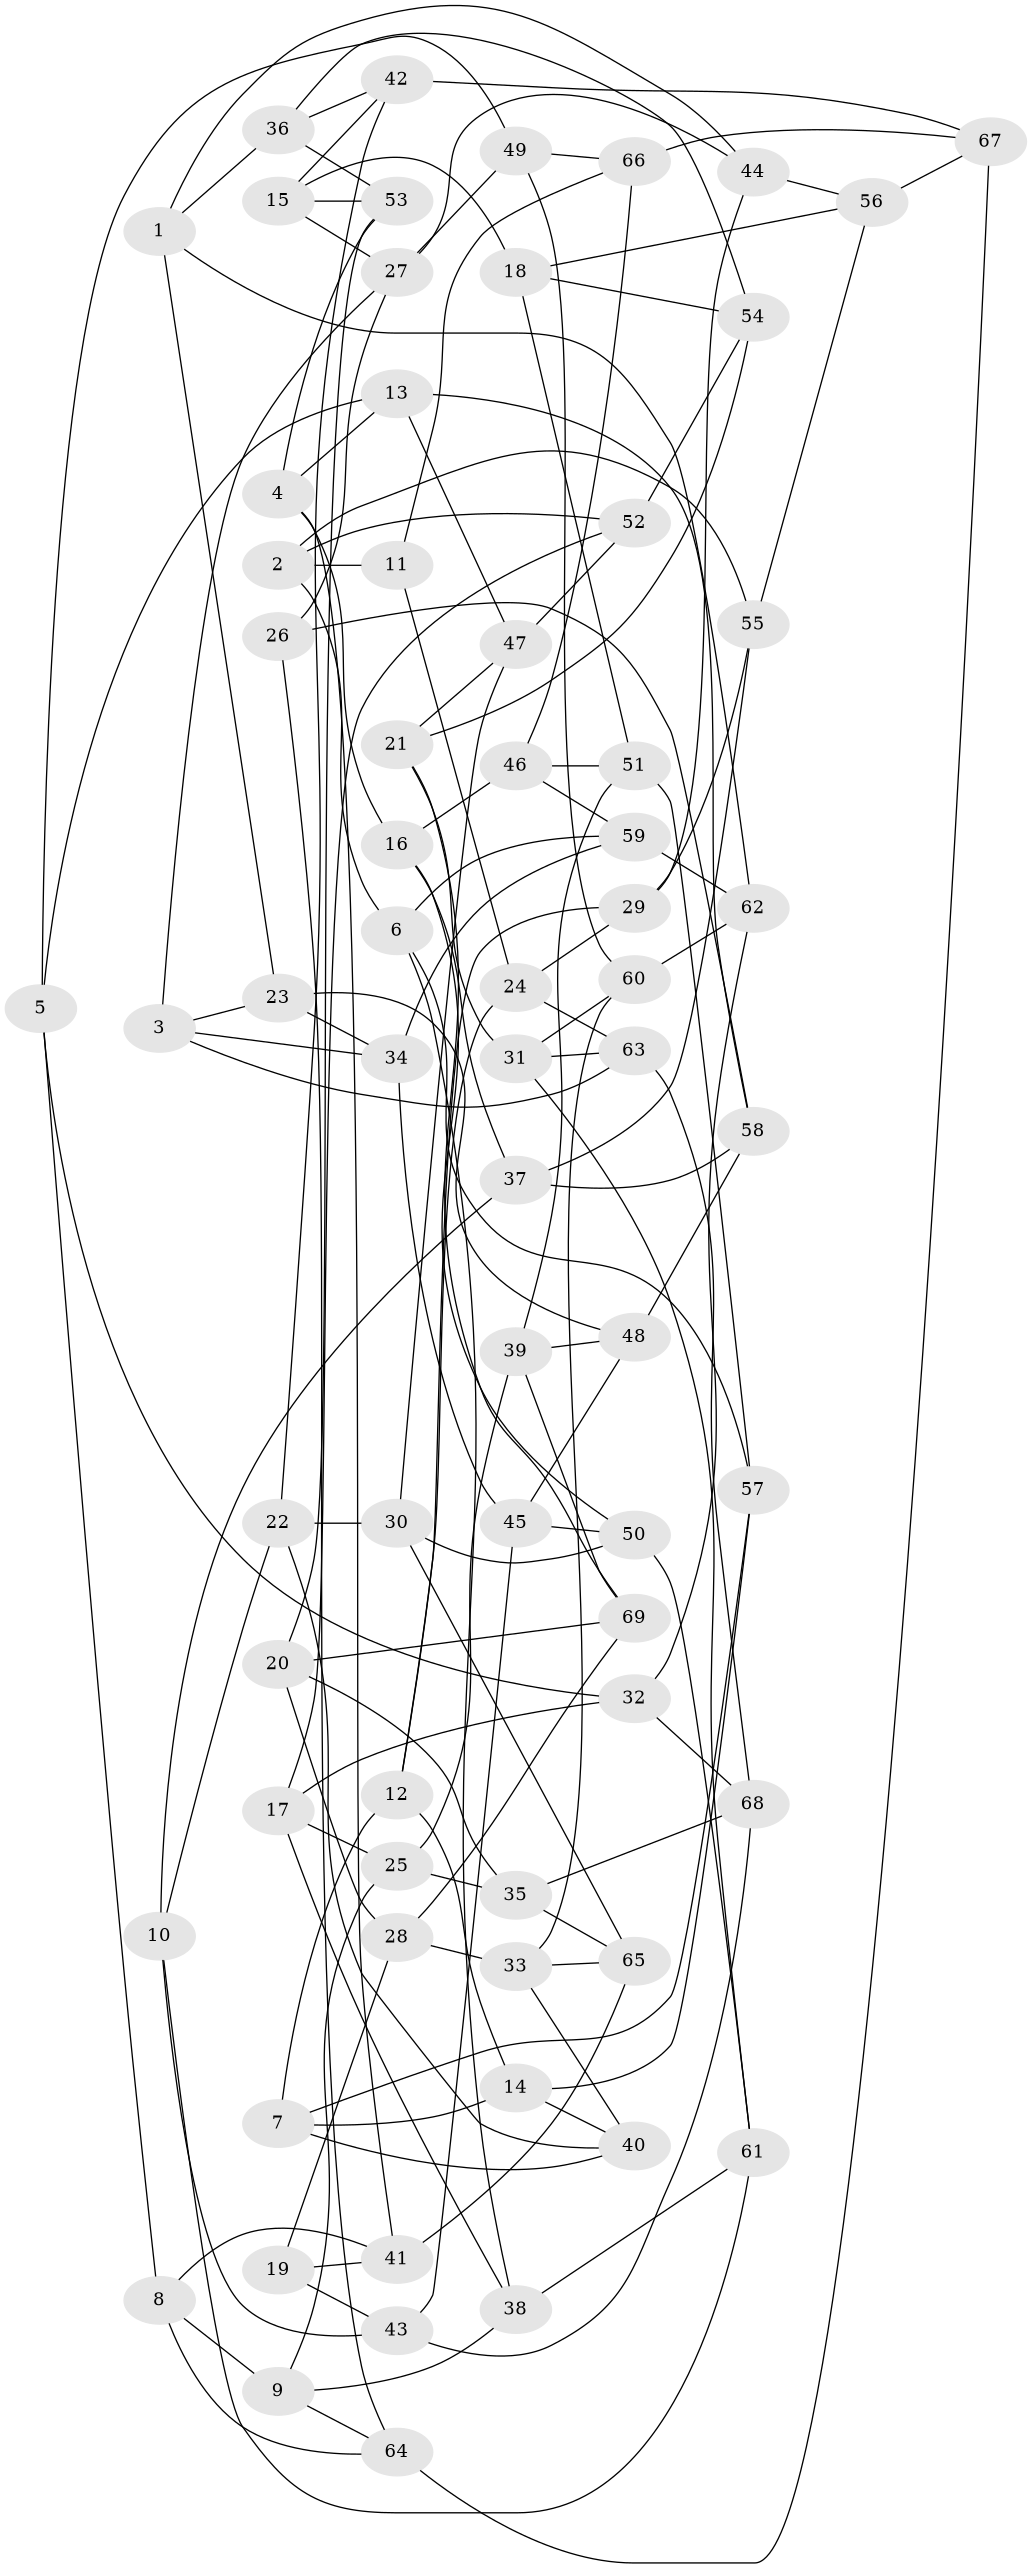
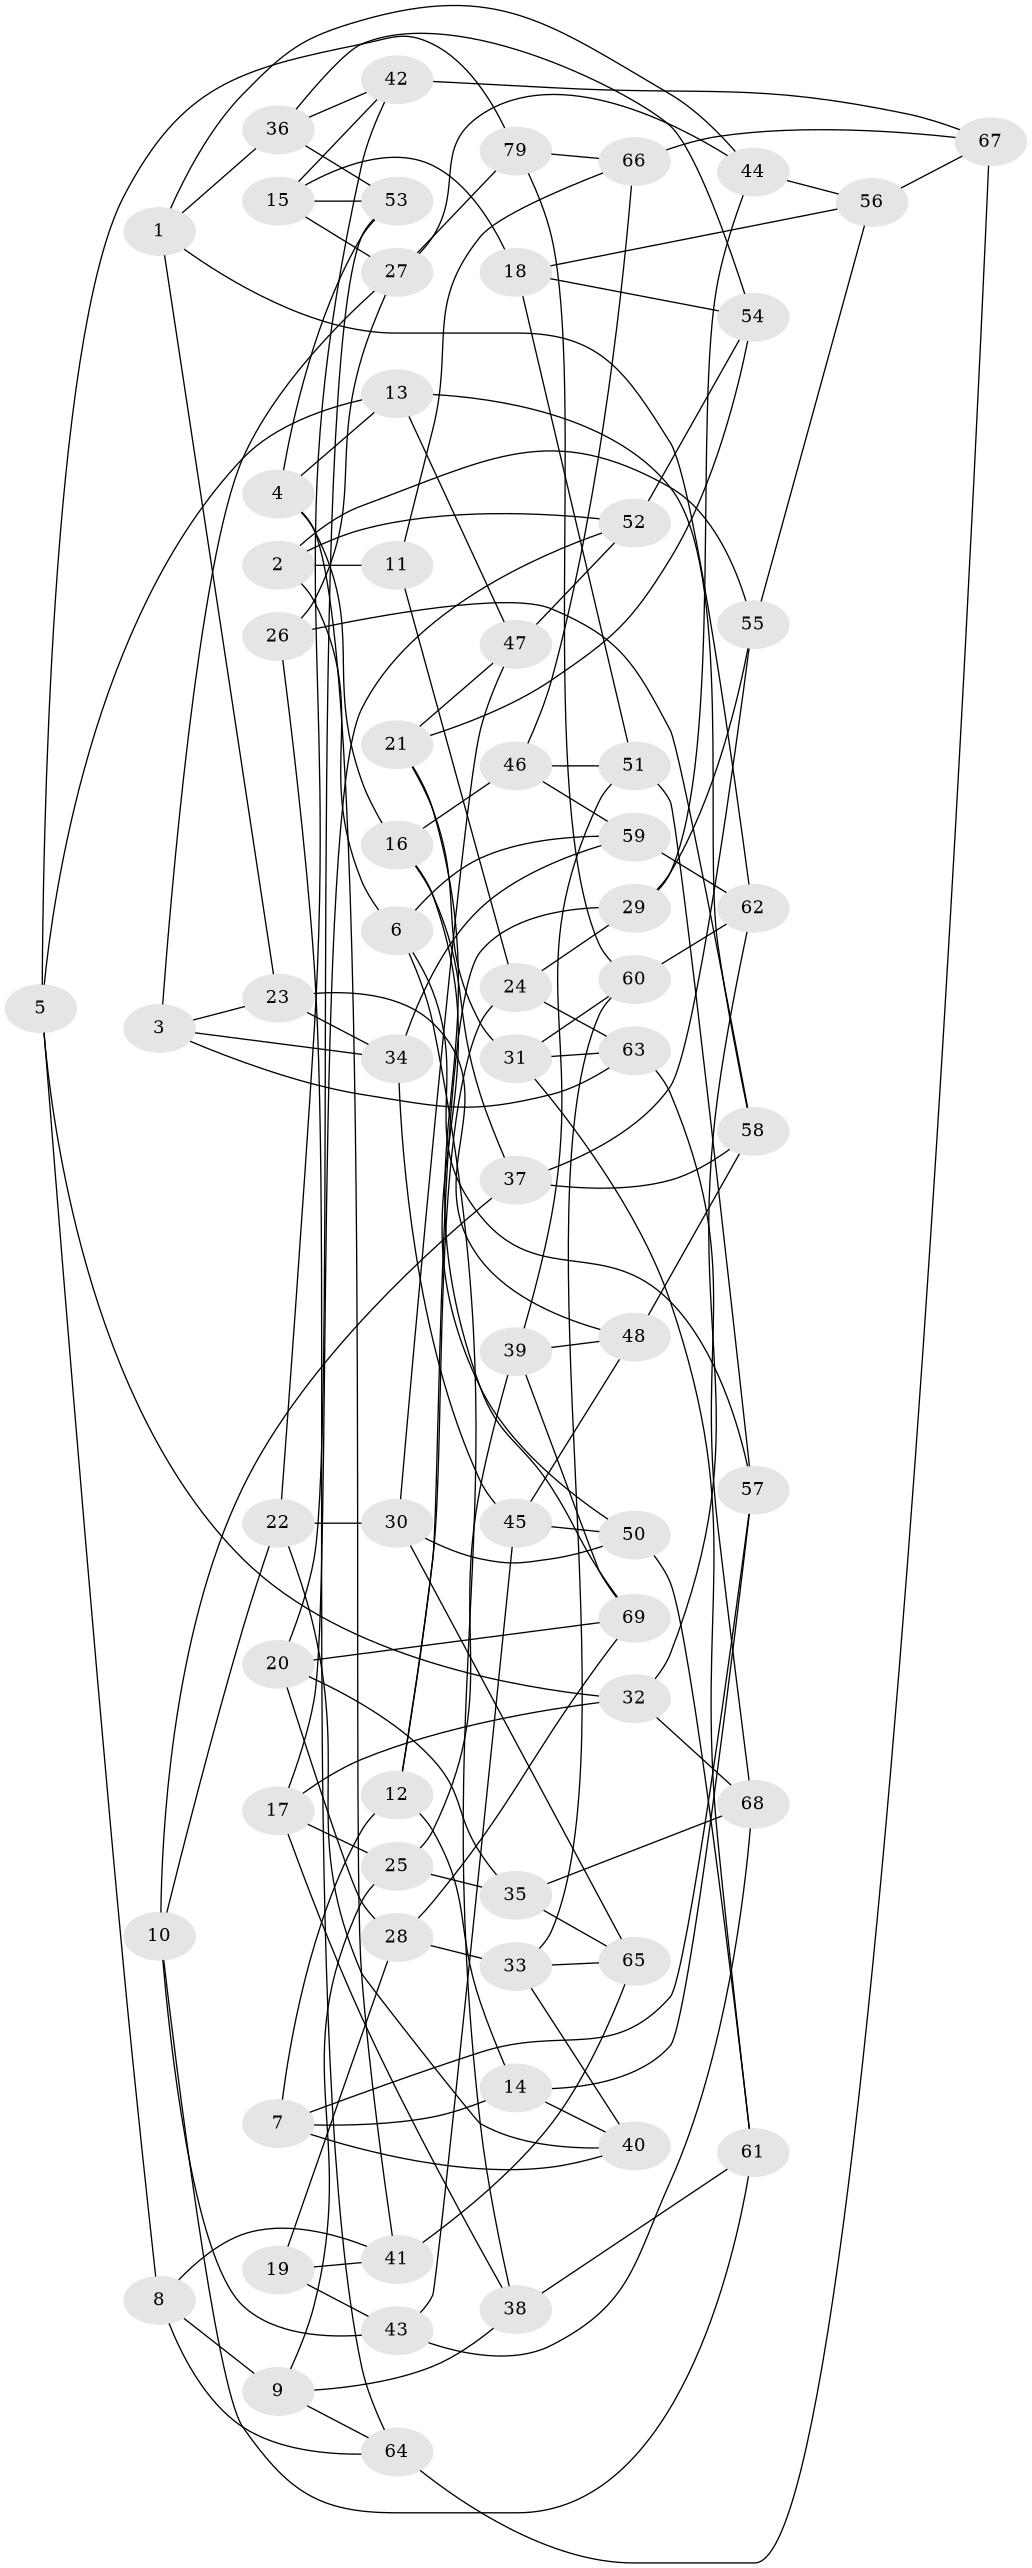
(516, 151) -> (516, 151)
